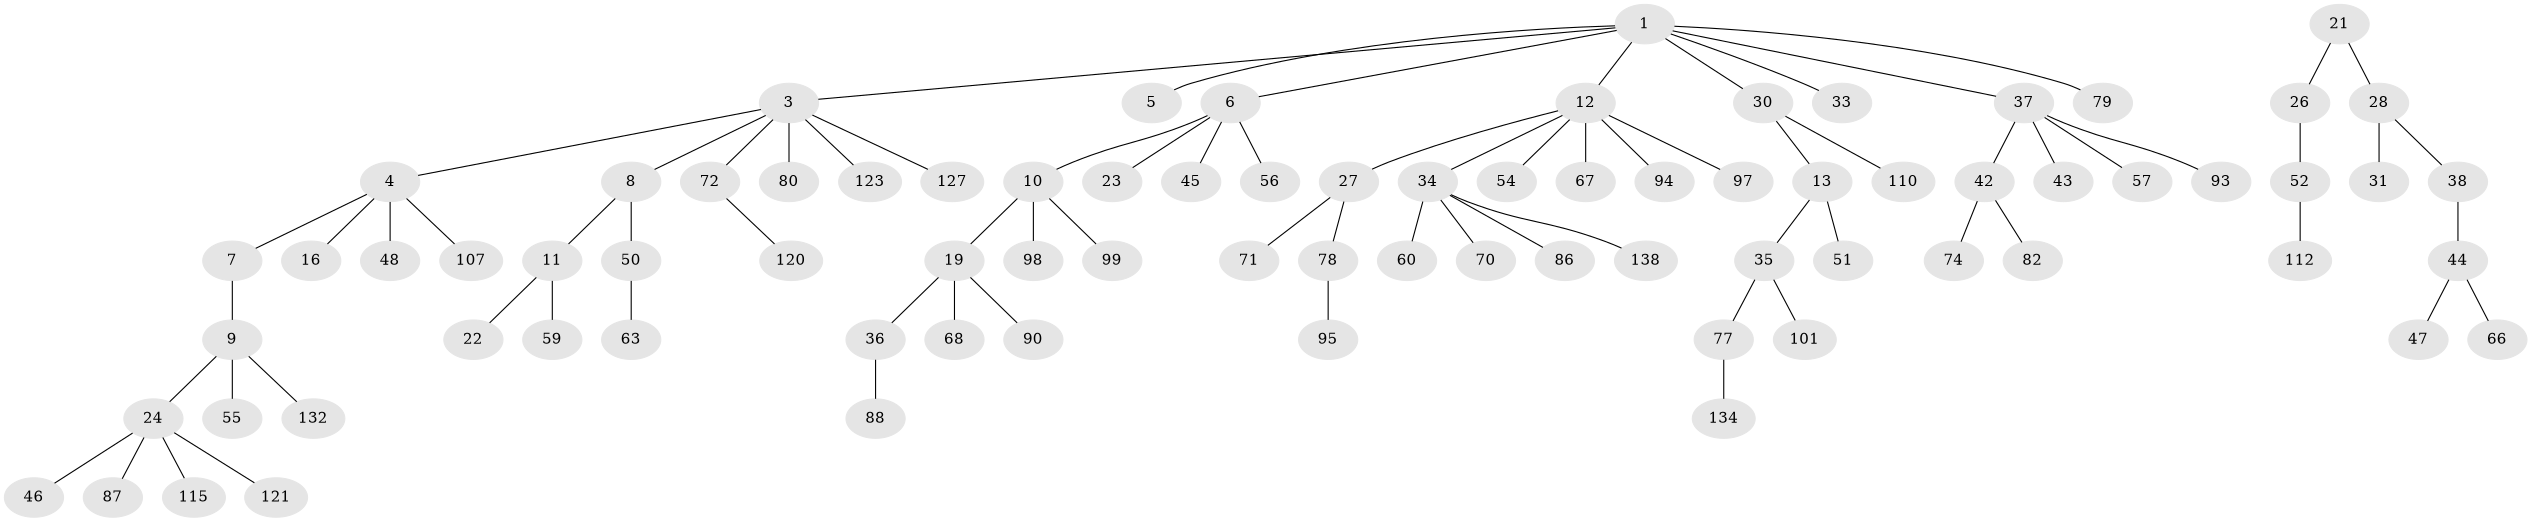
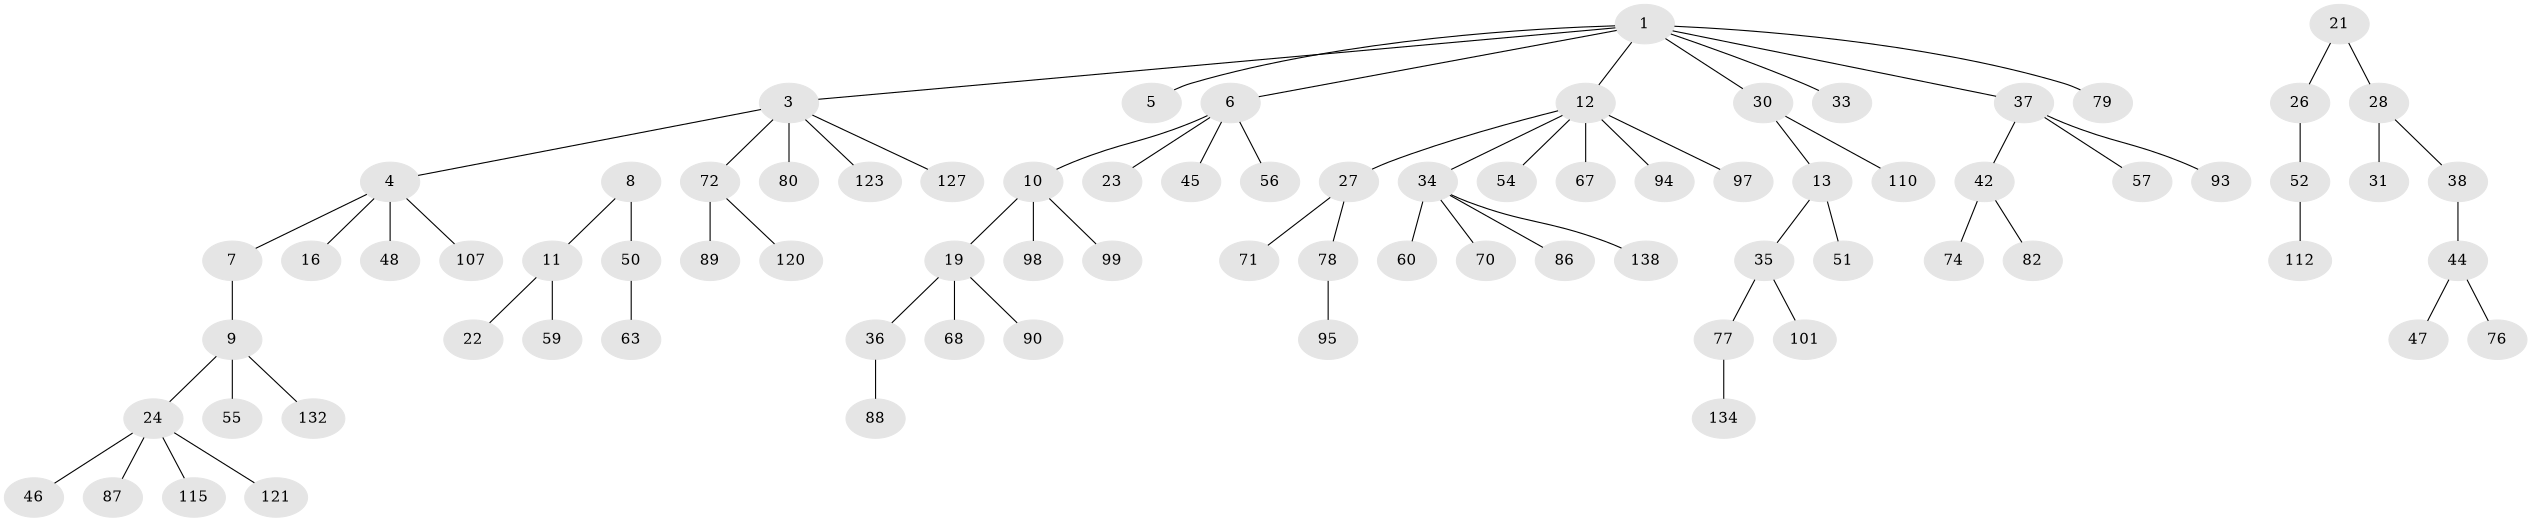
(710, 142) -> none
(2063, 182) -> none
none -> (710, 261)
(2497, 340) -> (2497, 340)
